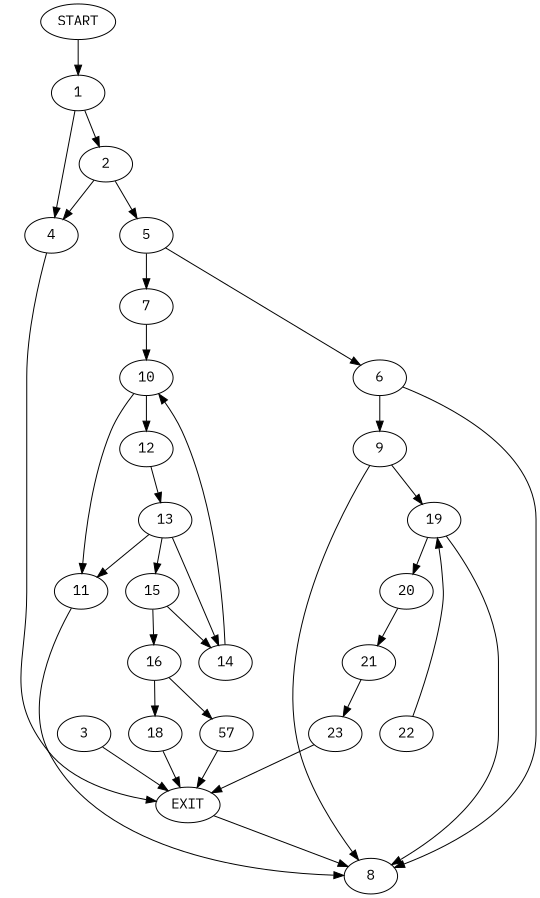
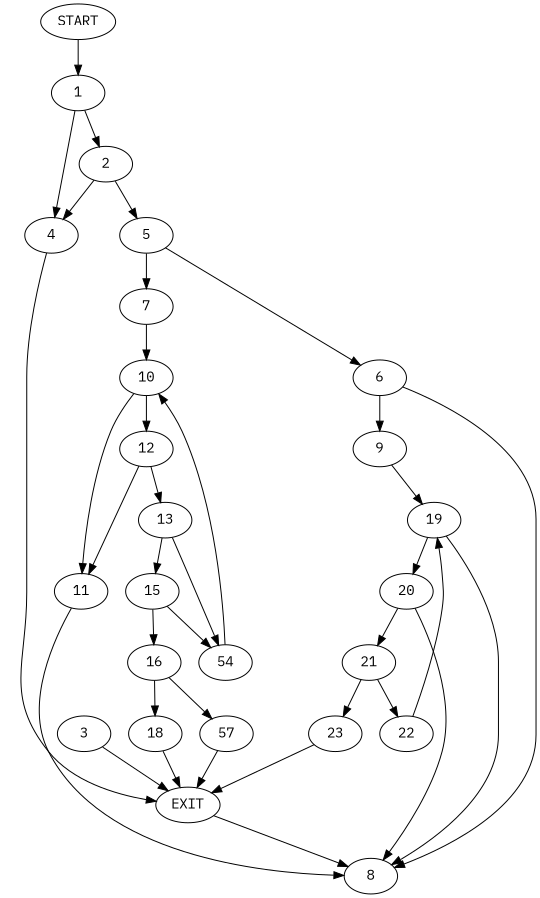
(127, 553) -> (116, 516)
(296, 658) -> (445, 734)
(226, 663) -> (226, 663)
none -> (385, 694)
